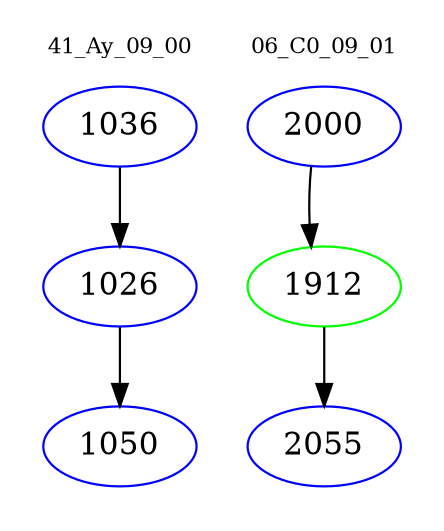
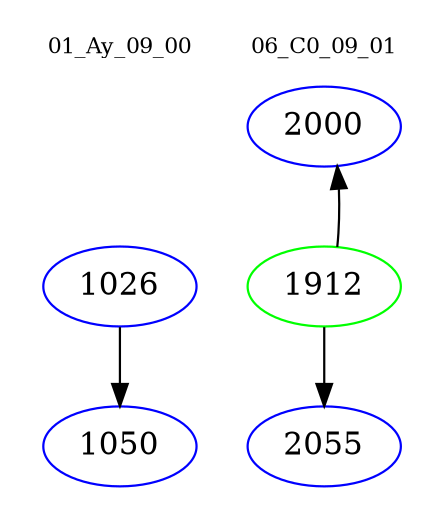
(120, 48) -> (120, 48)
(120, 127) -> none
(309, 195) -> (339, 218)
